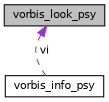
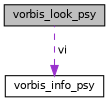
(36, 56) -> (55, 45)
